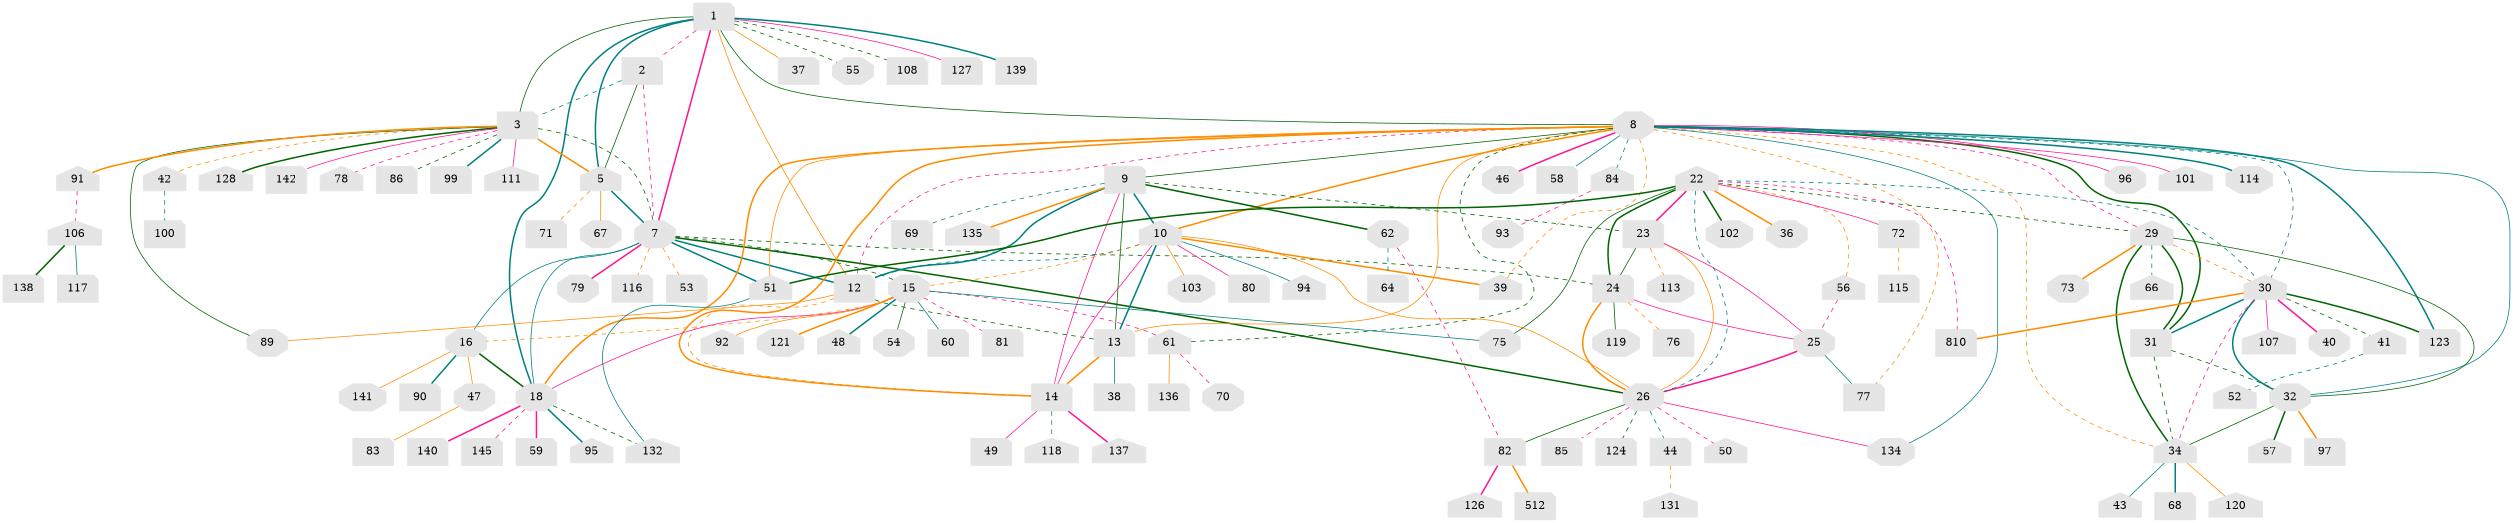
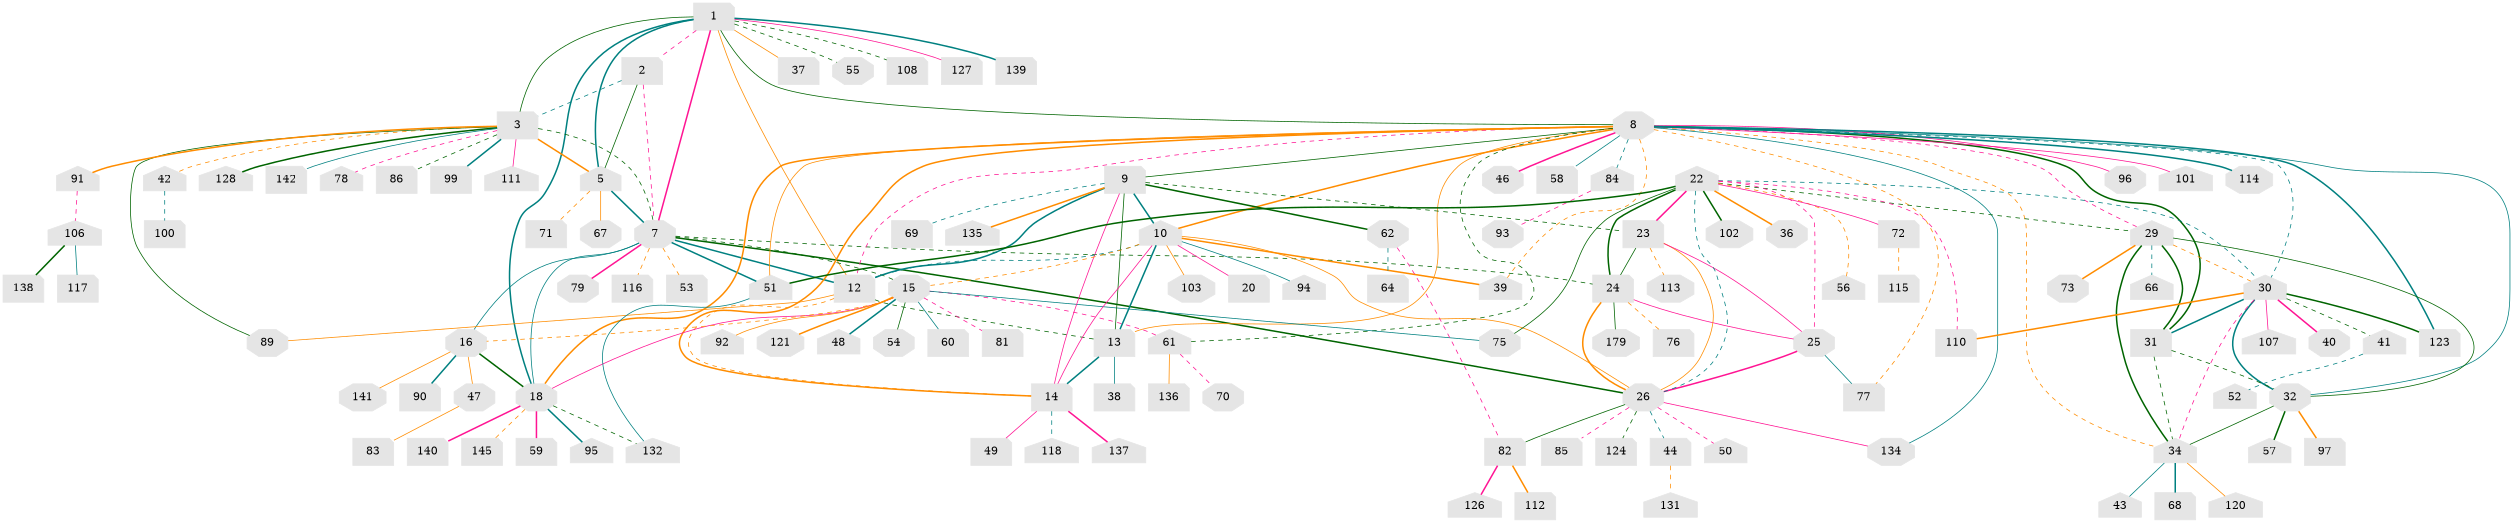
(401, 144) -> (401, 144)
(1249, 289) -> (1249, 289)
(1829, 315) -> (1814, 222)
(1616, 343) -> (1616, 343)
(1956, 343) -> (1956, 343)
(1083, 370) -> (1083, 370)
(510, 424) -> (510, 424)
(1535, 506) -> (1535, 506)
